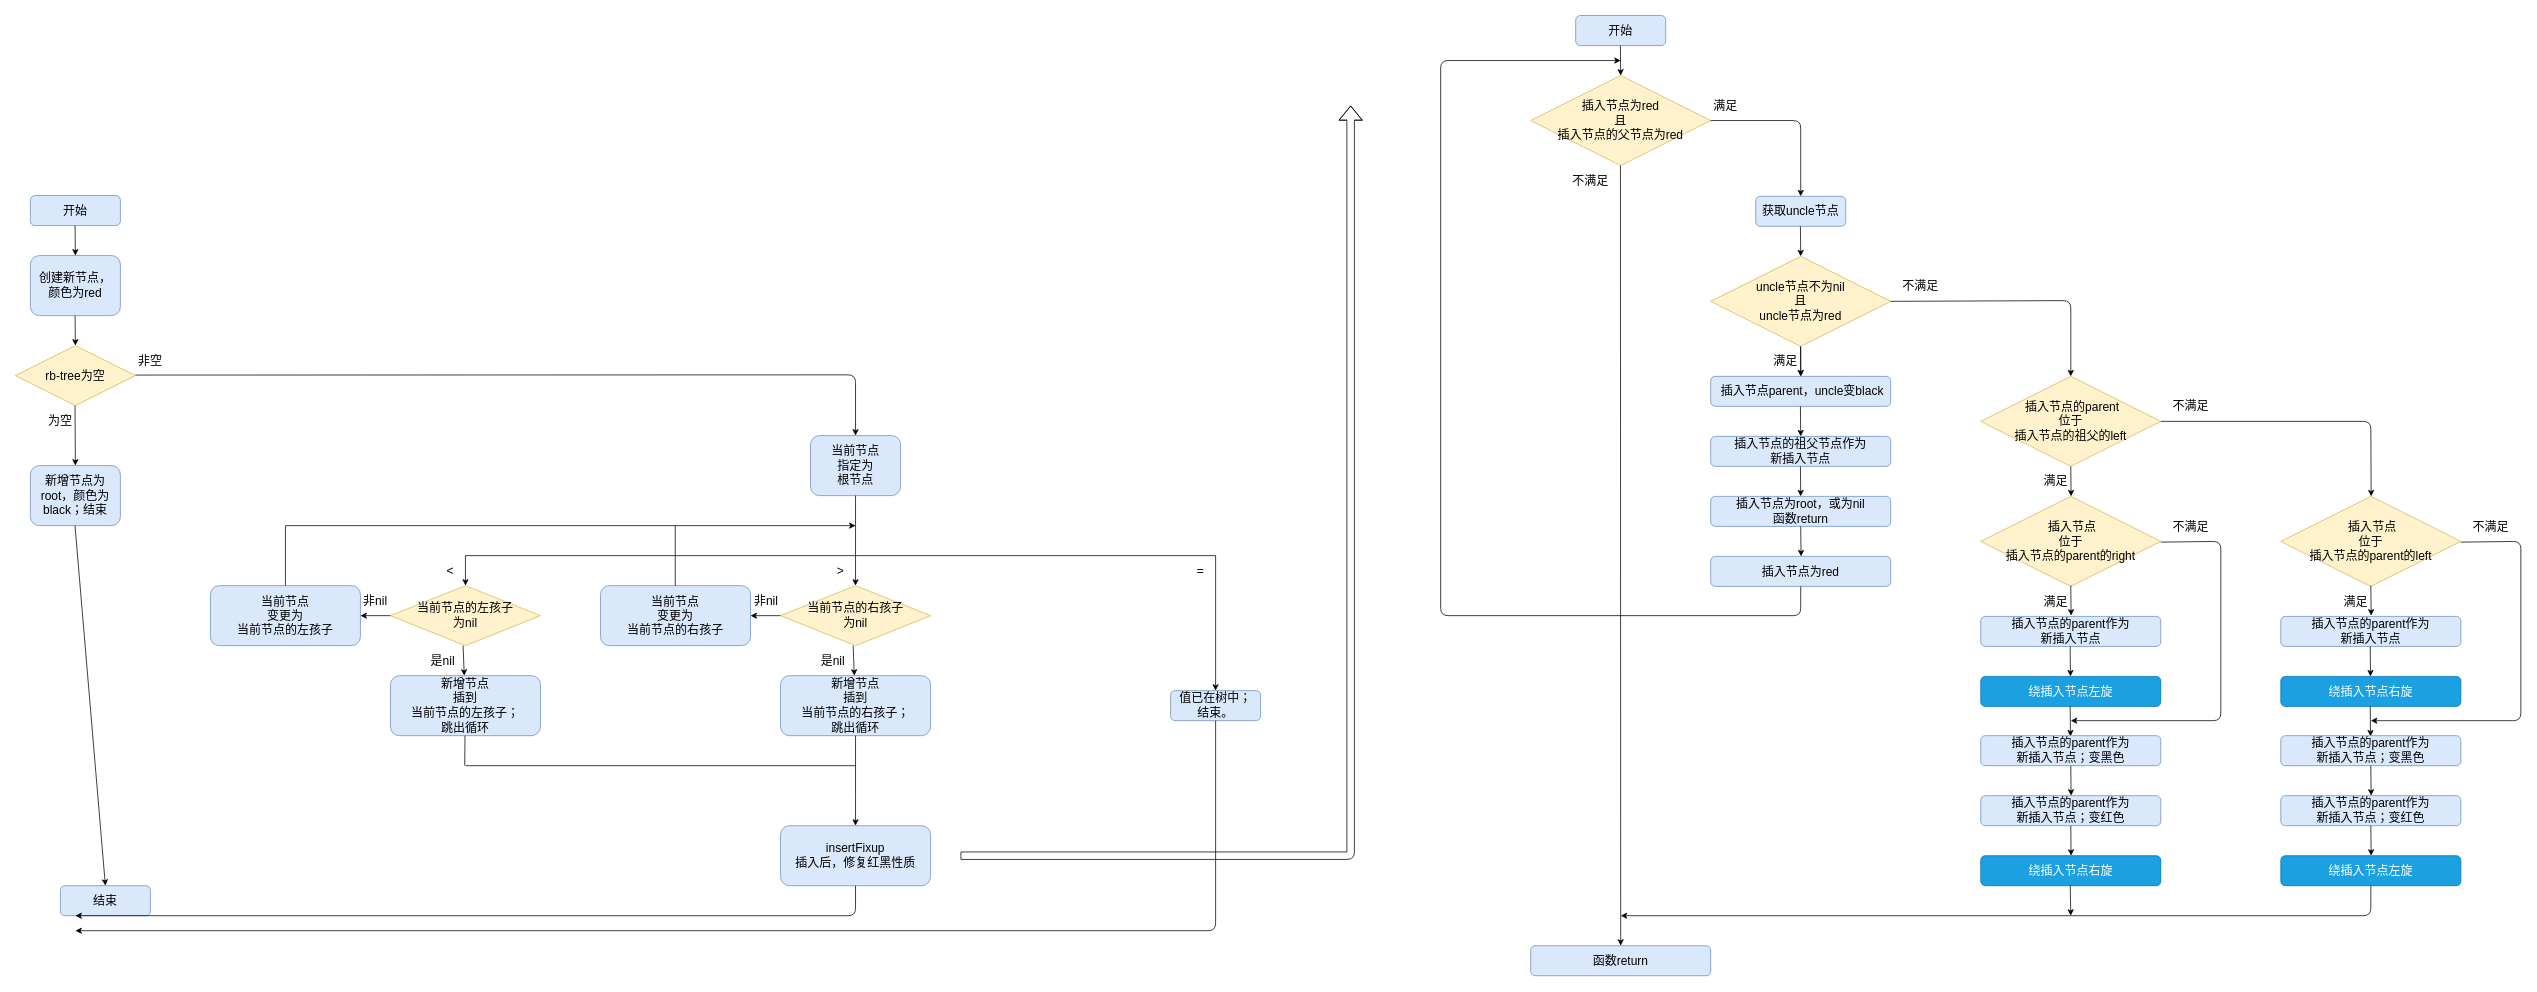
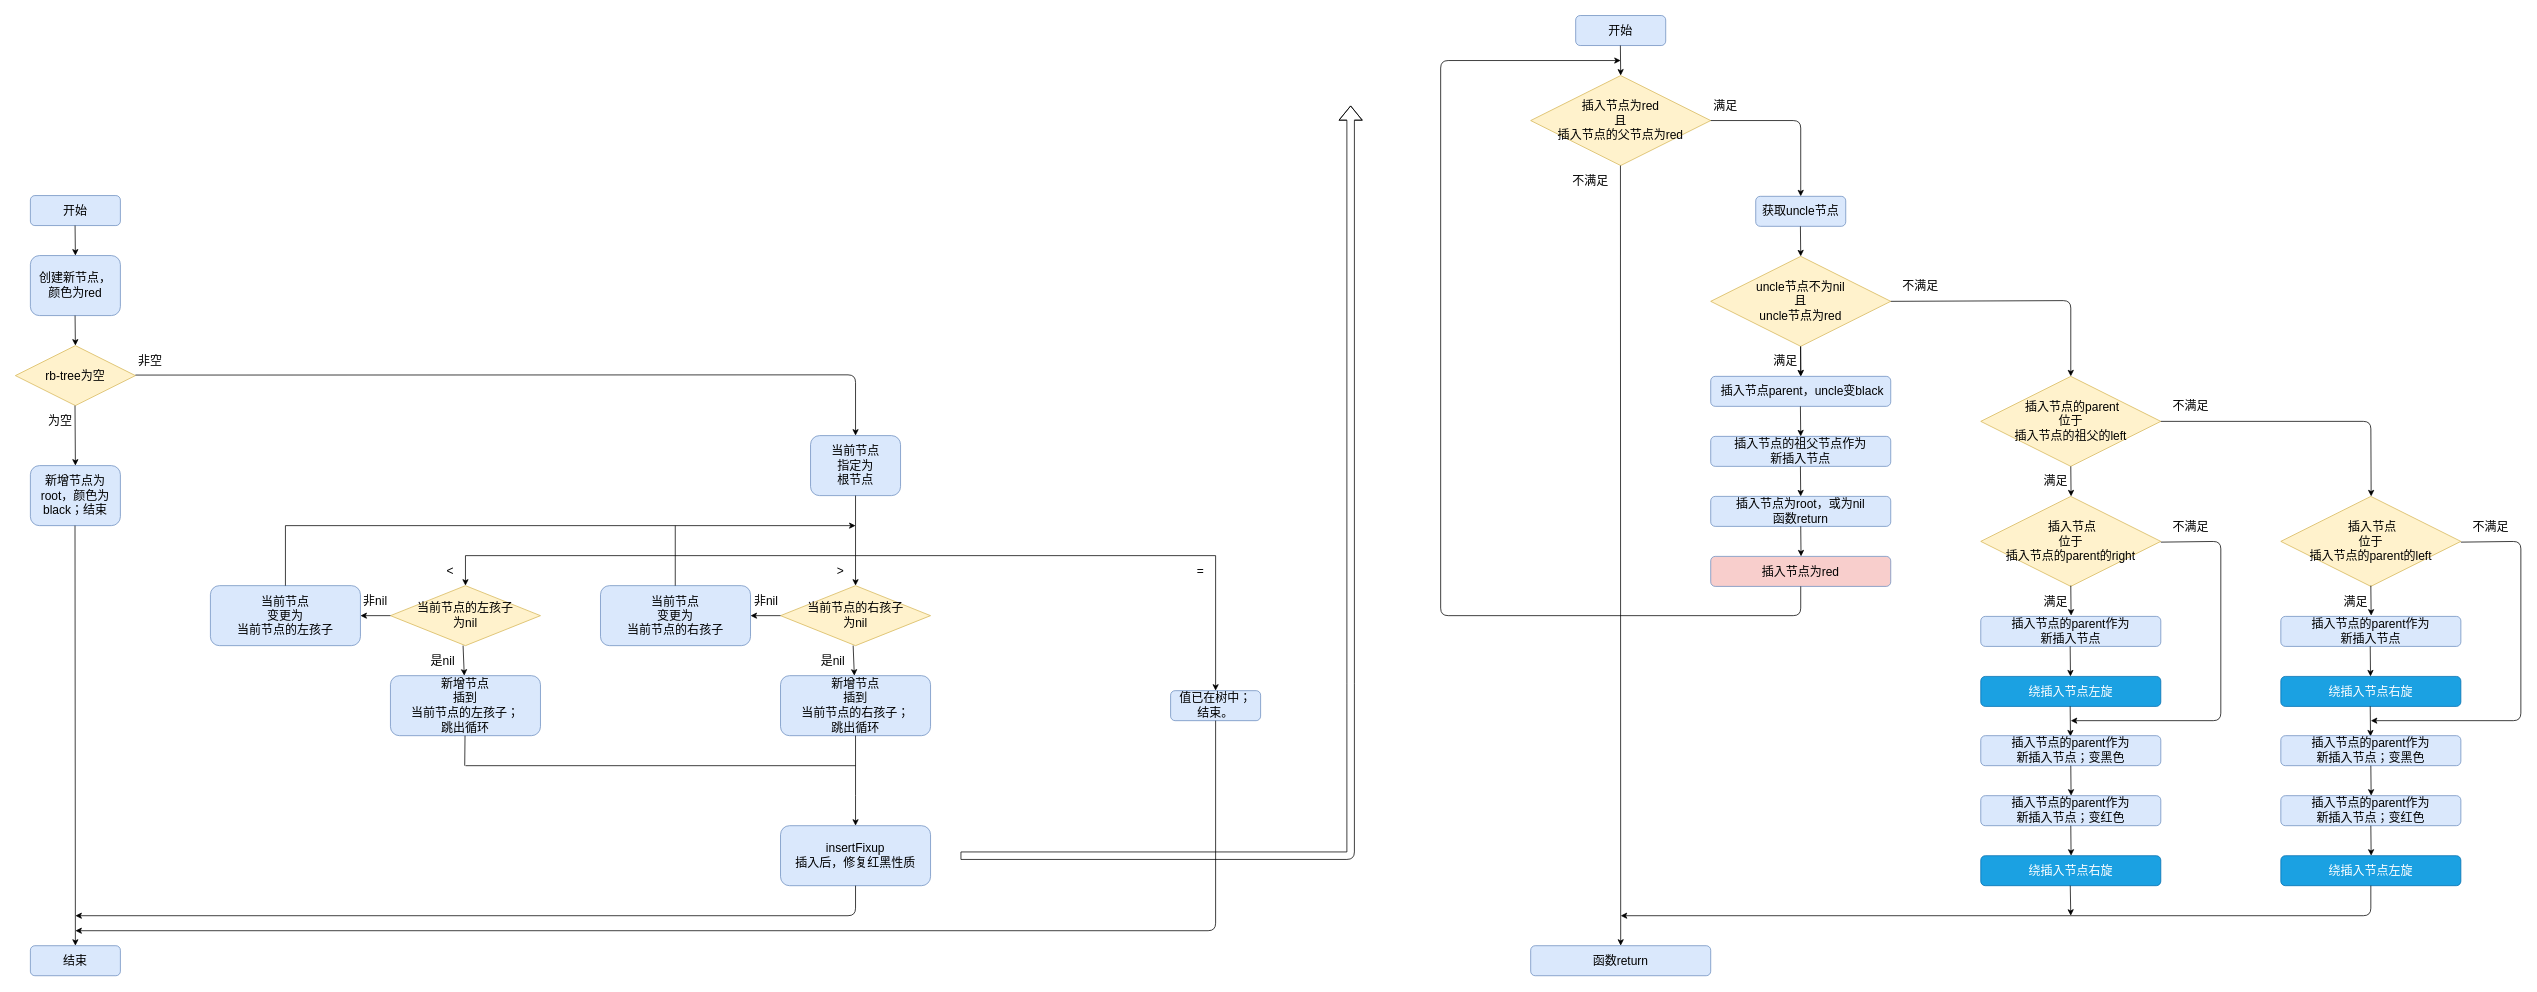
(1800, 571) -> (1800, 571)
(105, 900) -> (75, 960)
